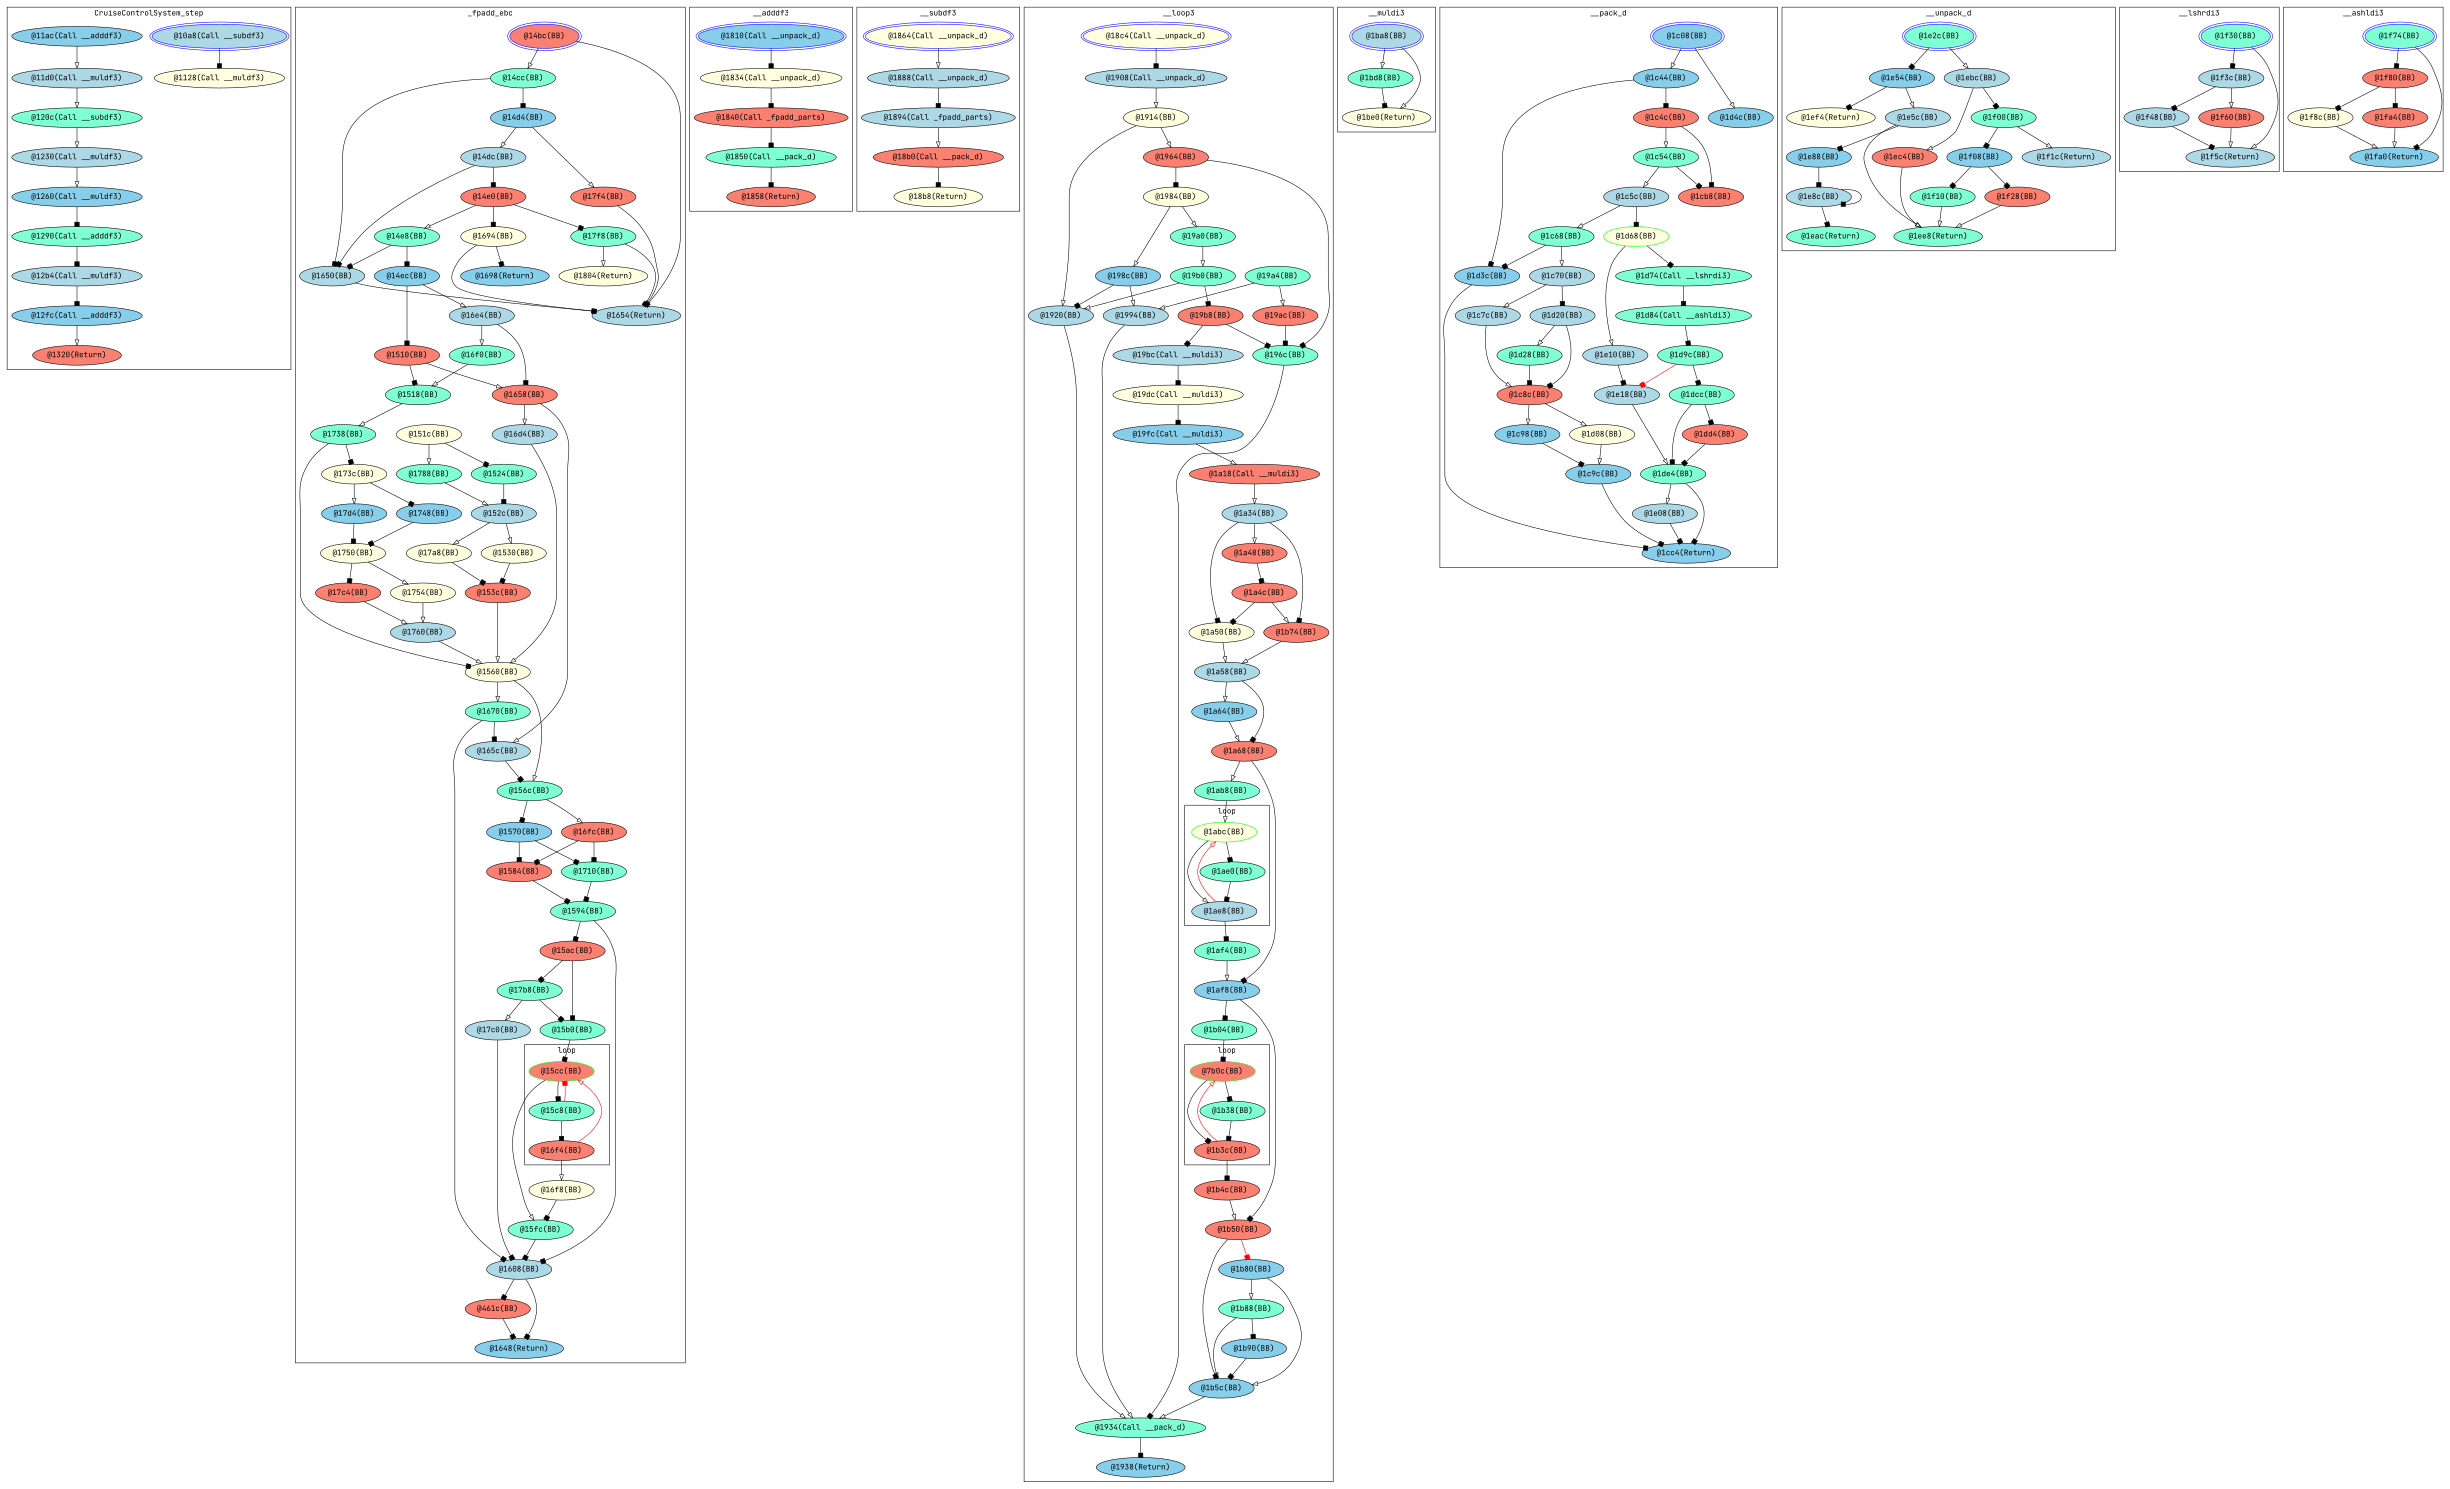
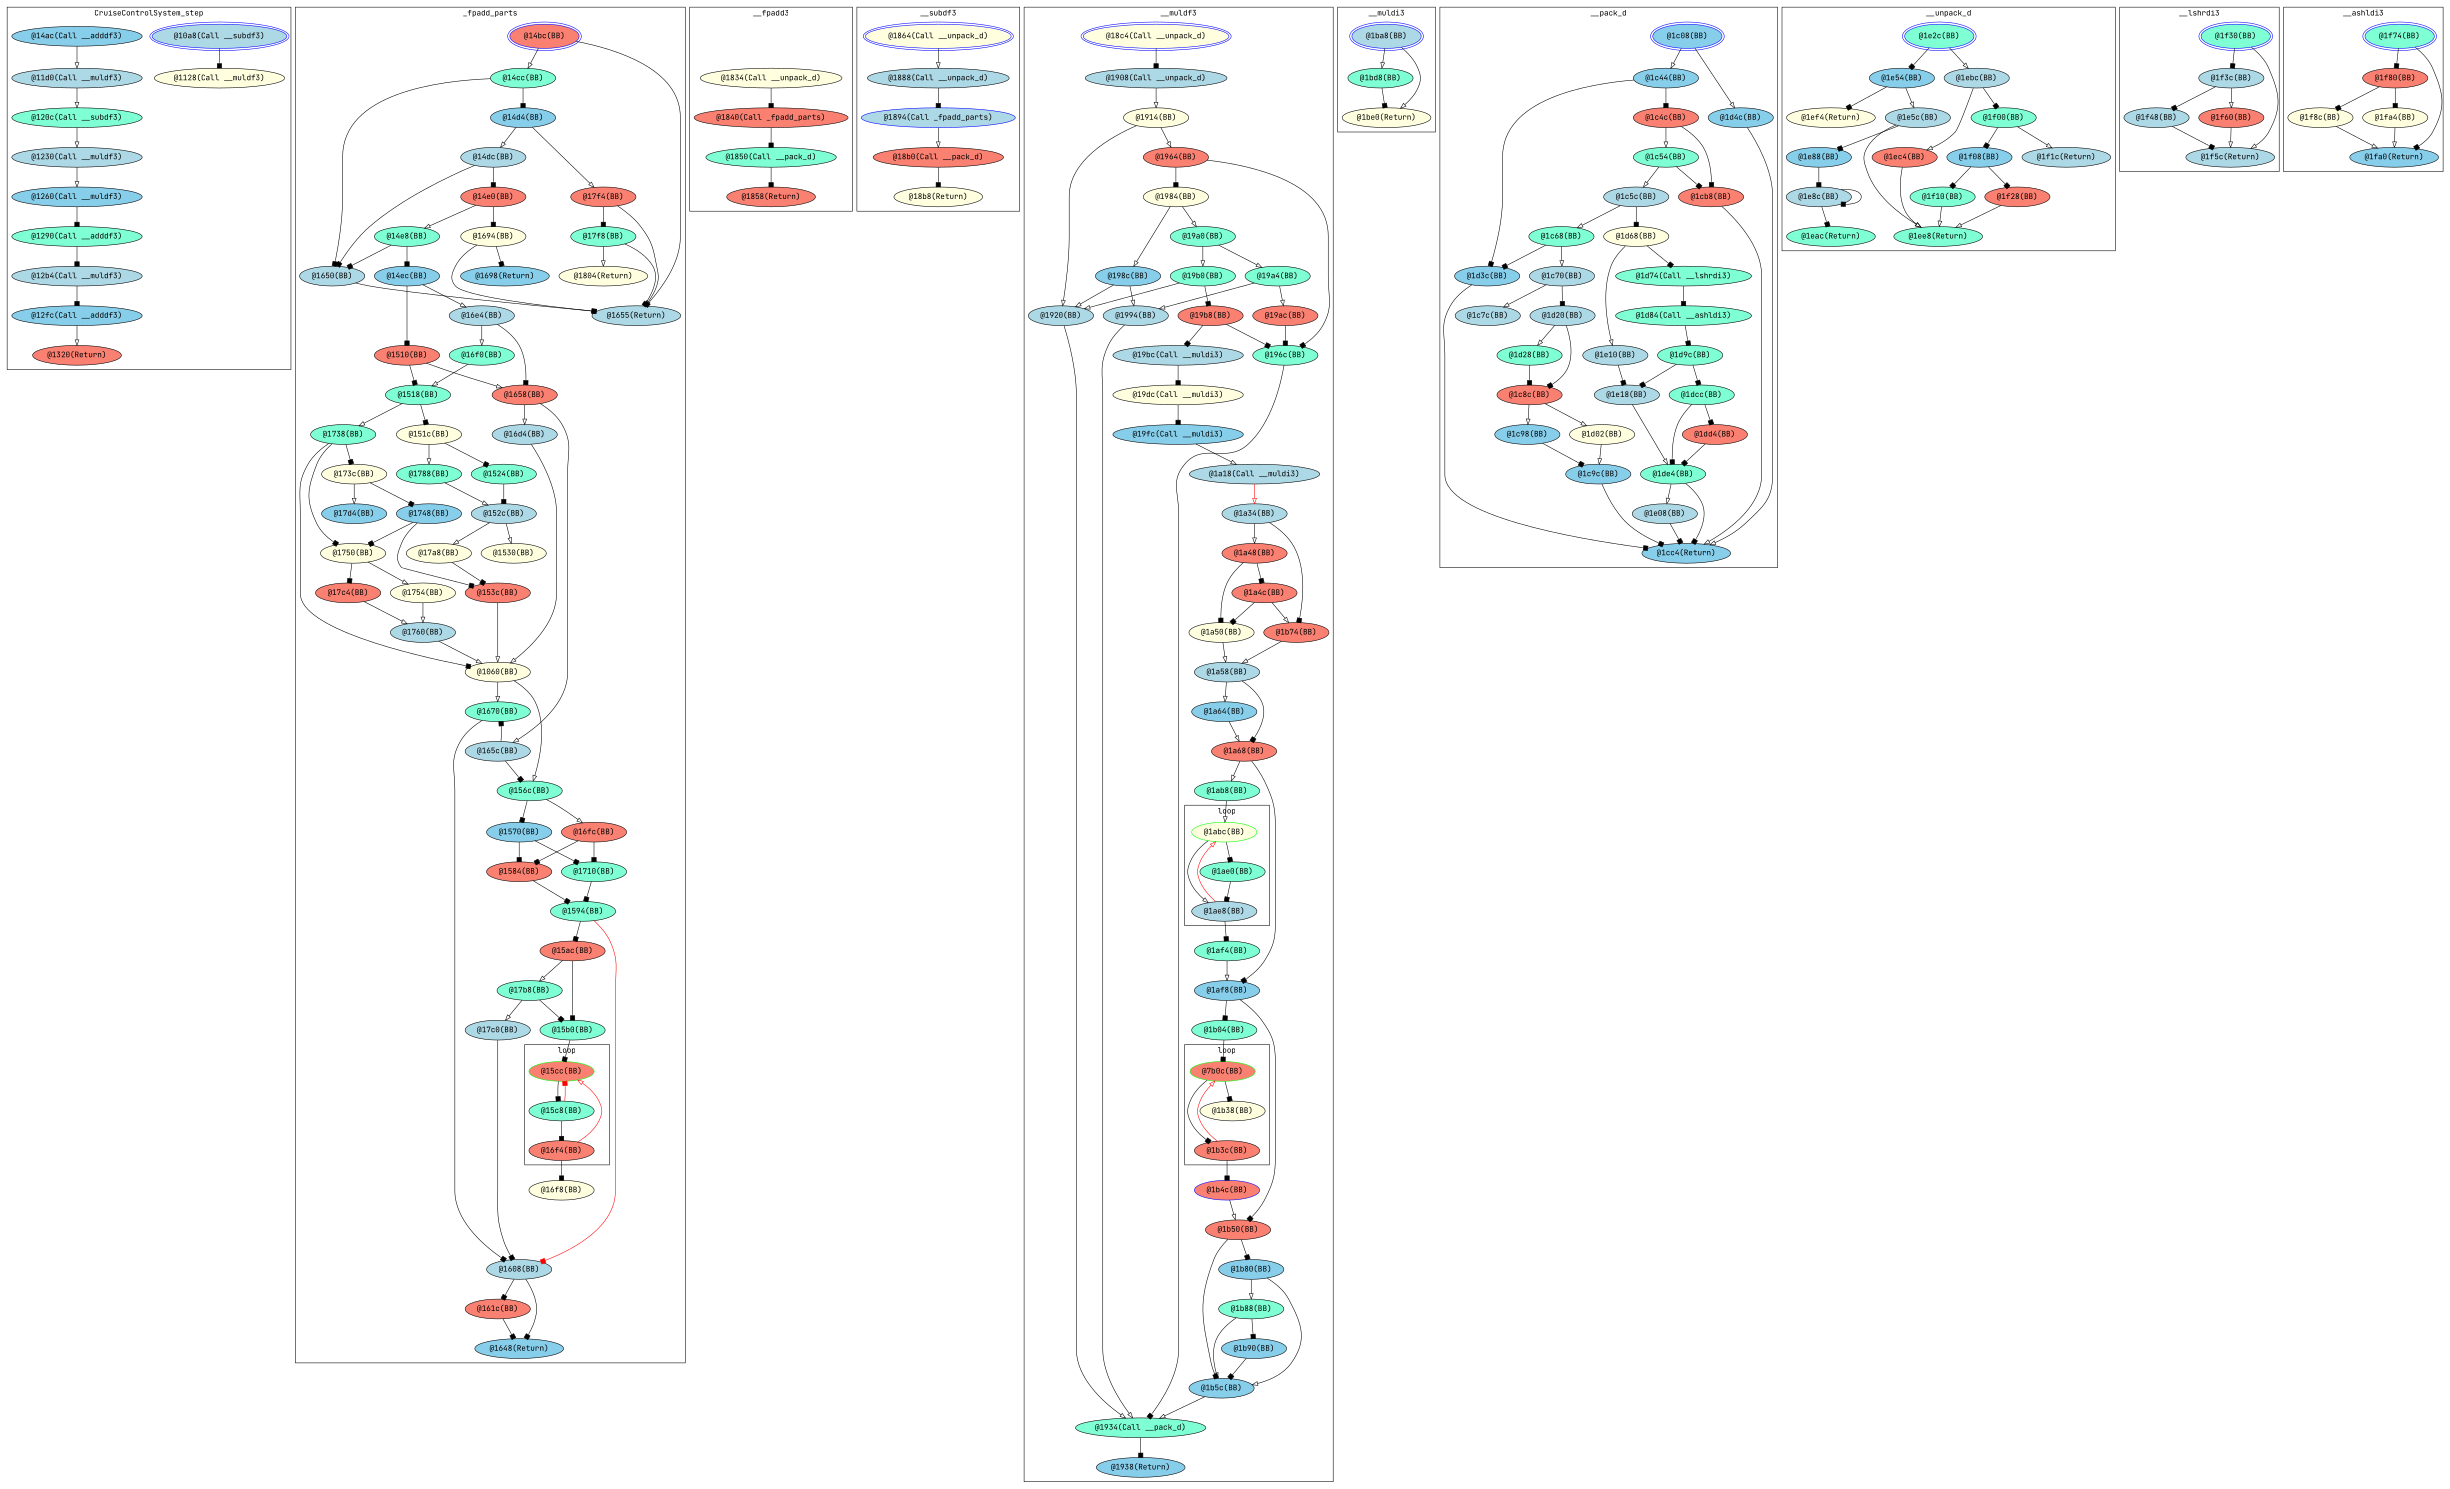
(490, 13) -> (490, 13)
(771, 13) -> (771, 13)
(1179, 13) -> (1179, 13)
(77, 36) -> (77, 36)
(771, 36) -> none
(938, 118) -> (938, 118)
(2395, 118) -> (2395, 118)
(546, 216) -> (603, 214)
(1636, 237) -> (1636, 237)
none -> (1238, 255)
(1097, 295) -> (1097, 295)
(636, 316) -> (636, 316)
none -> (1773, 346)
(1488, 358) -> none
(1661, 374) -> (1661, 374)
none -> (1762, 378)
none -> (423, 412)
(1602, 435) -> (1602, 435)
(1255, 474) -> (1255, 474)
(1255, 491) -> (1255, 491)
(354, 531) -> (309, 493)
(1211, 565) -> (1225, 587)
(507, 570) -> (410, 570)
(498, 672) -> (498, 672)
(494, 729) -> (501, 734)
(553, 969) -> (553, 969)
(615, 1104) -> (615, 1104)
(1233, 1111) -> (1233, 1111)
(1230, 1128) -> none
(562, 1168) -> (562, 1168)
(1227, 1190) -> (1227, 1190)
(541, 1230) -> none
(1244, 1247) -> (1244, 1247)
(498, 1309) -> (498, 1309)
